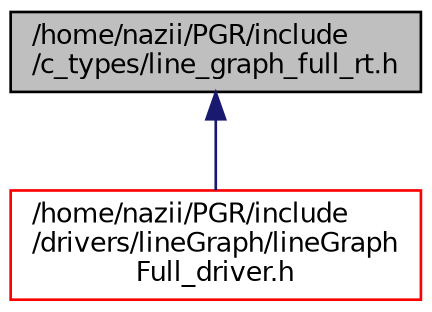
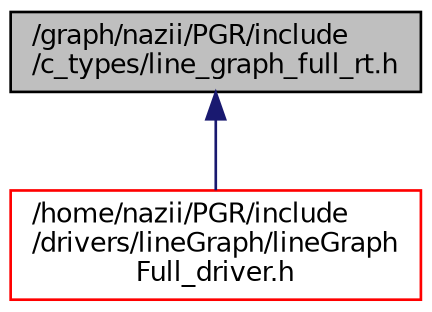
(216, 52) -> (216, 52)
